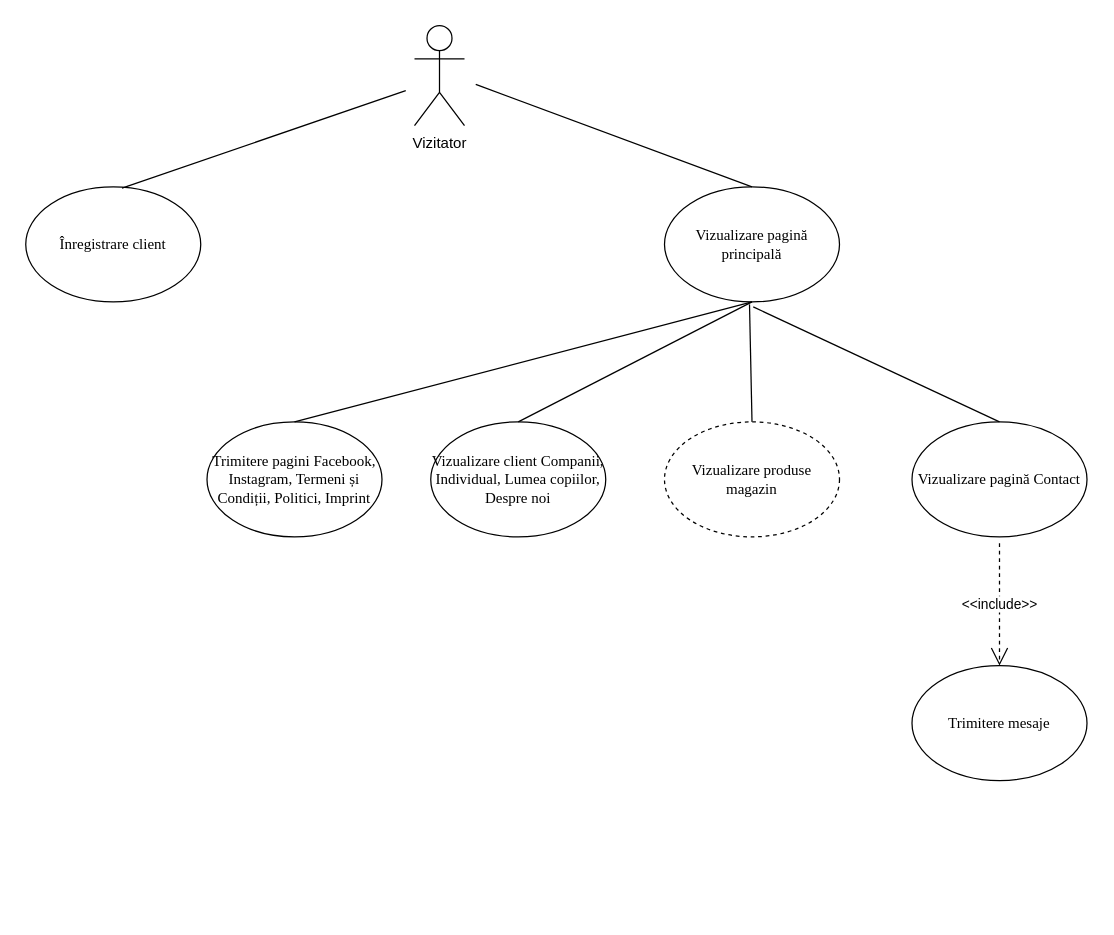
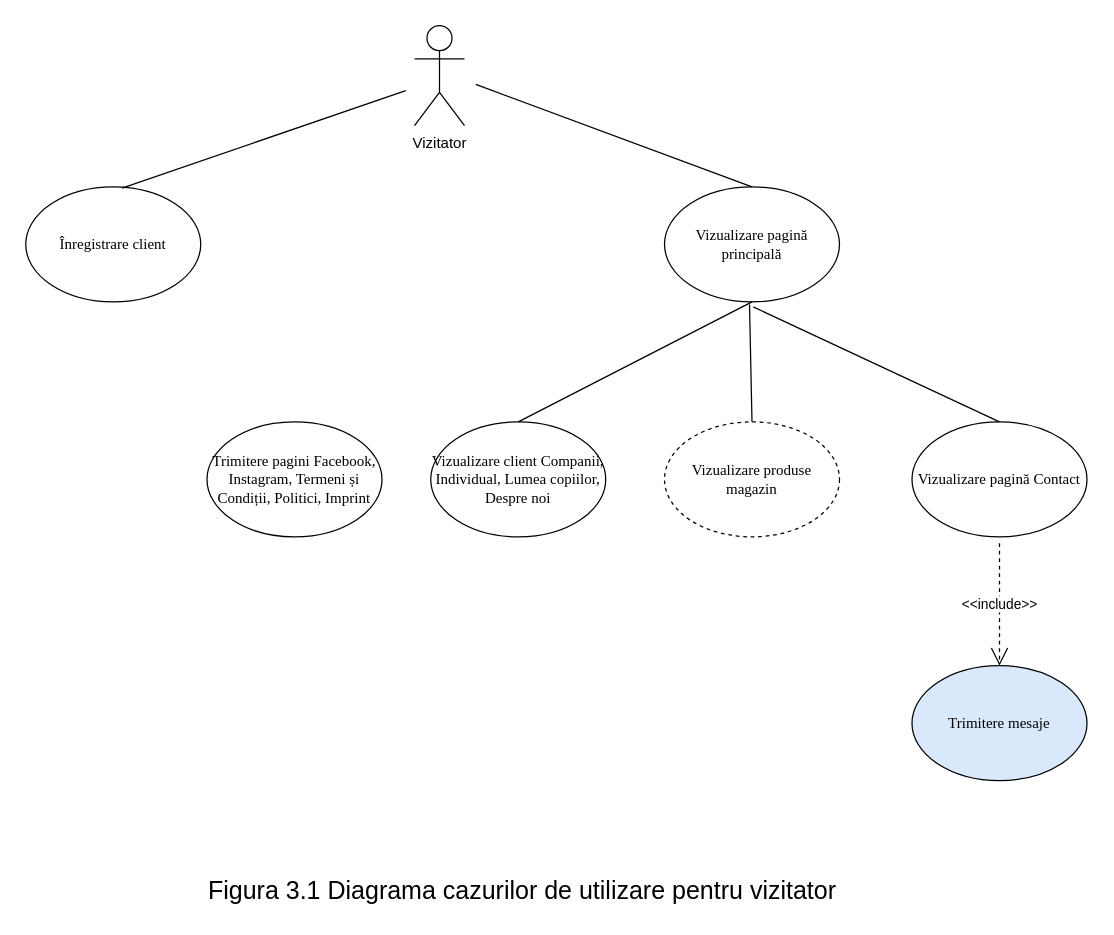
(517, 363) -> none
(999, 723) -> (999, 723)
none -> (523, 889)
